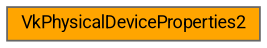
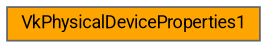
(133, 24) -> (133, 24)
